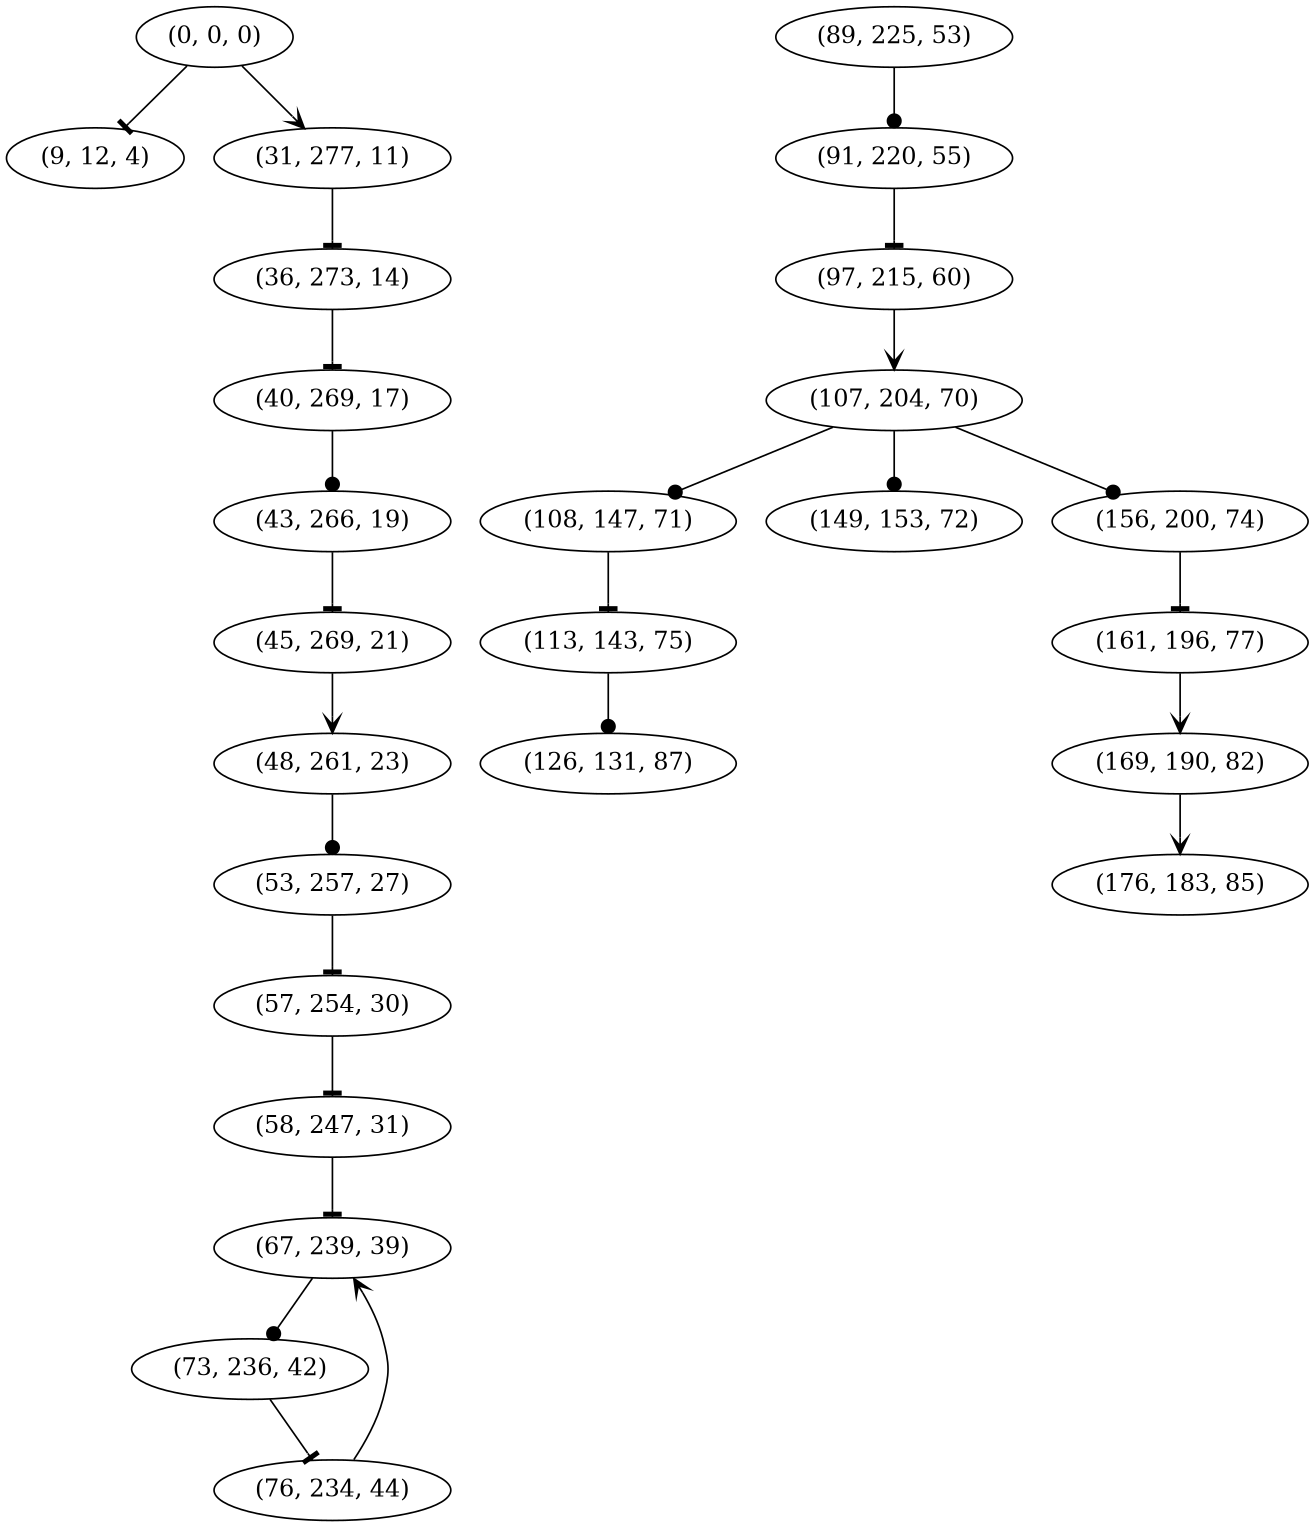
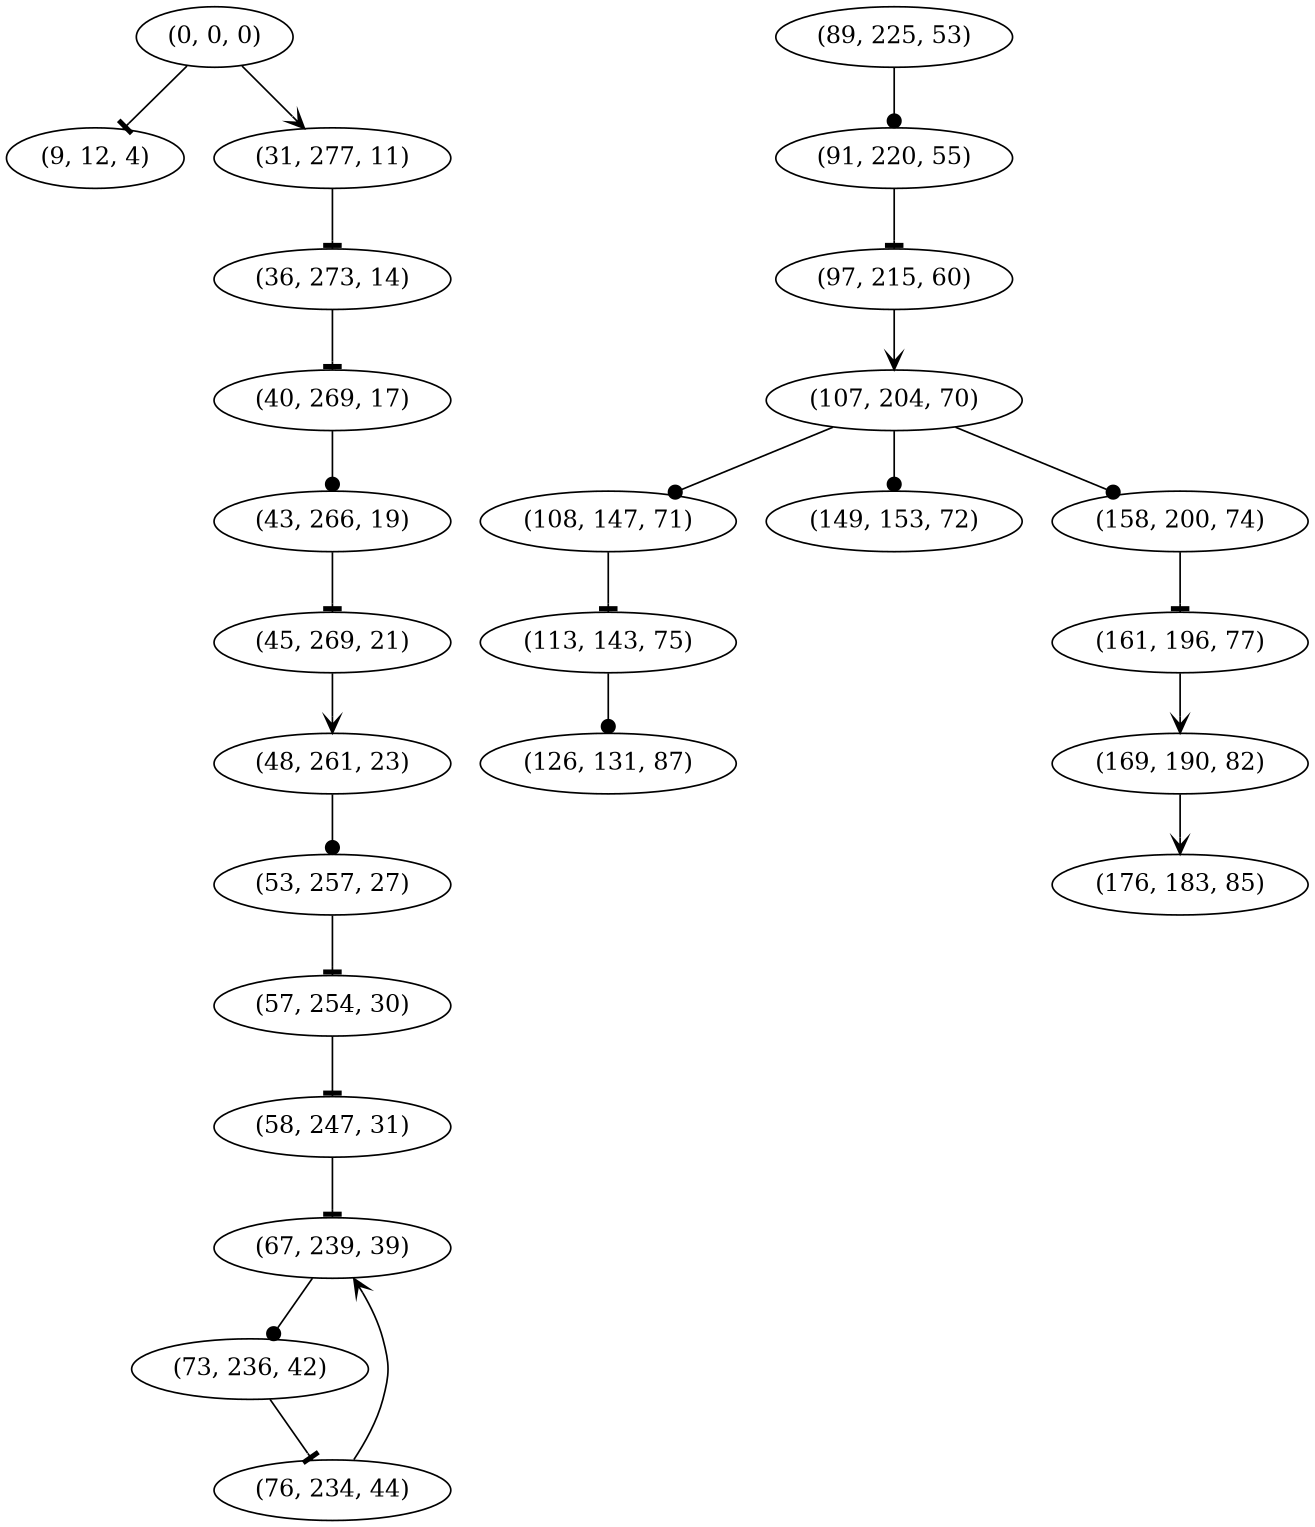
(1180, 521) -> (1180, 521)
